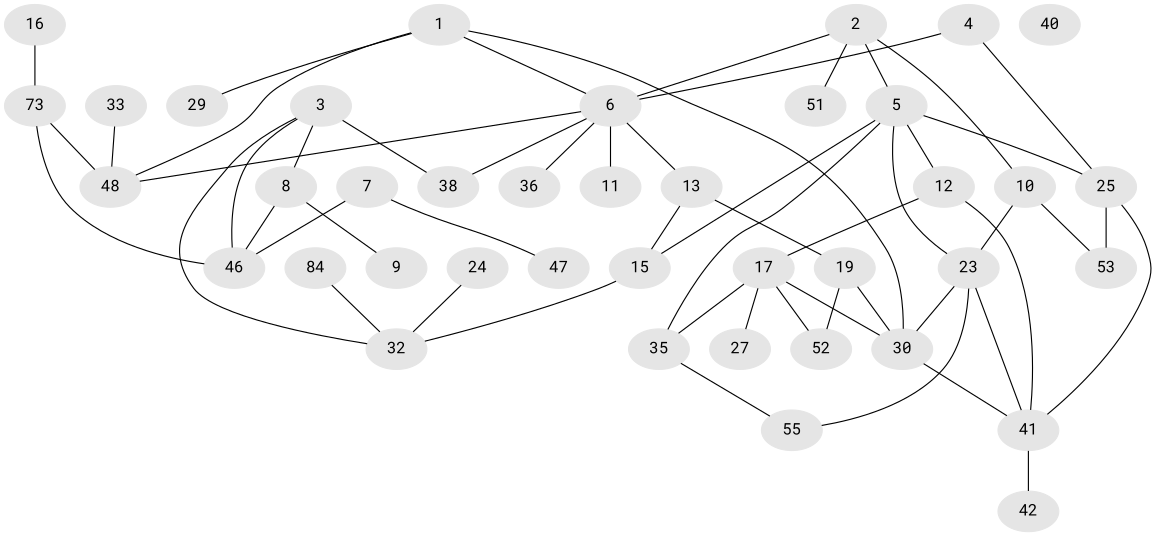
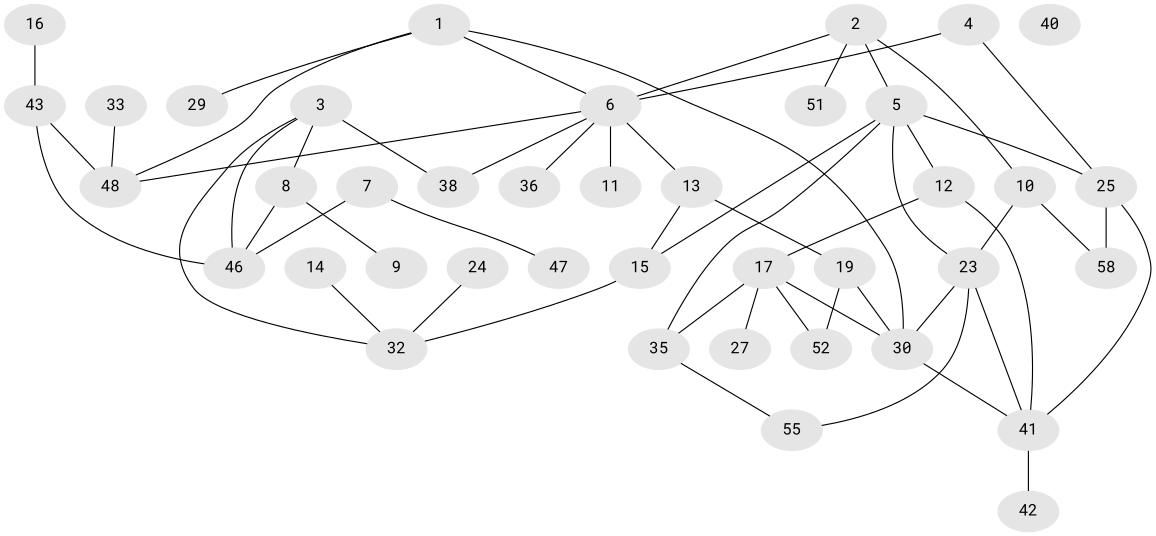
(35, 106) -> (35, 106)
(315, 268) -> (315, 268)
(1106, 268) -> (1106, 268)
